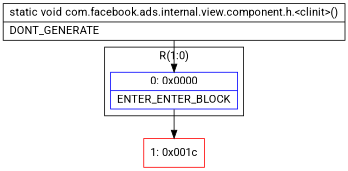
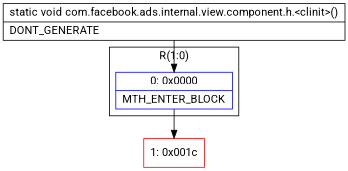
(174, 99) -> (174, 99)
